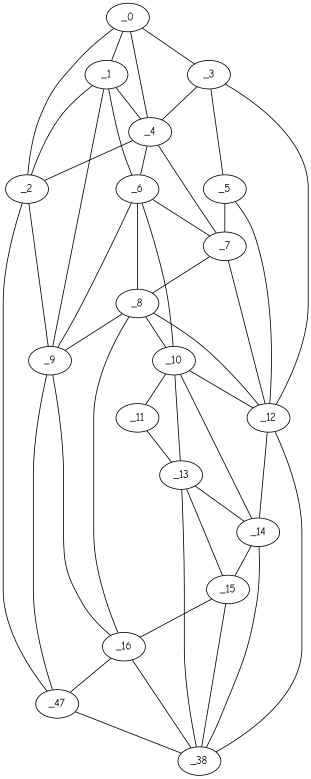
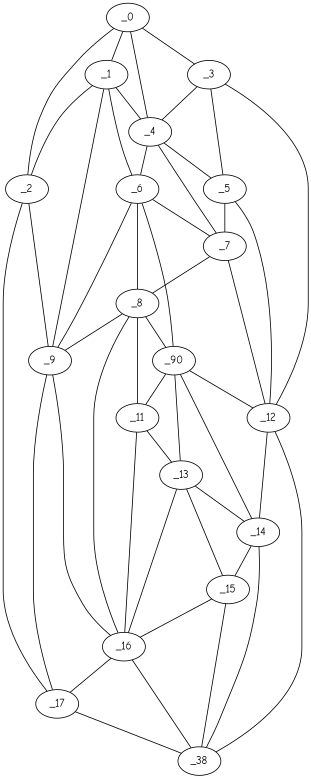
(84, 162) -> (188, 161)
(211, 354) -> (137, 361)
(174, 361) -> (174, 361)
none -> (131, 532)
(184, 625) -> (153, 561)
(57, 704) -> (57, 704)
